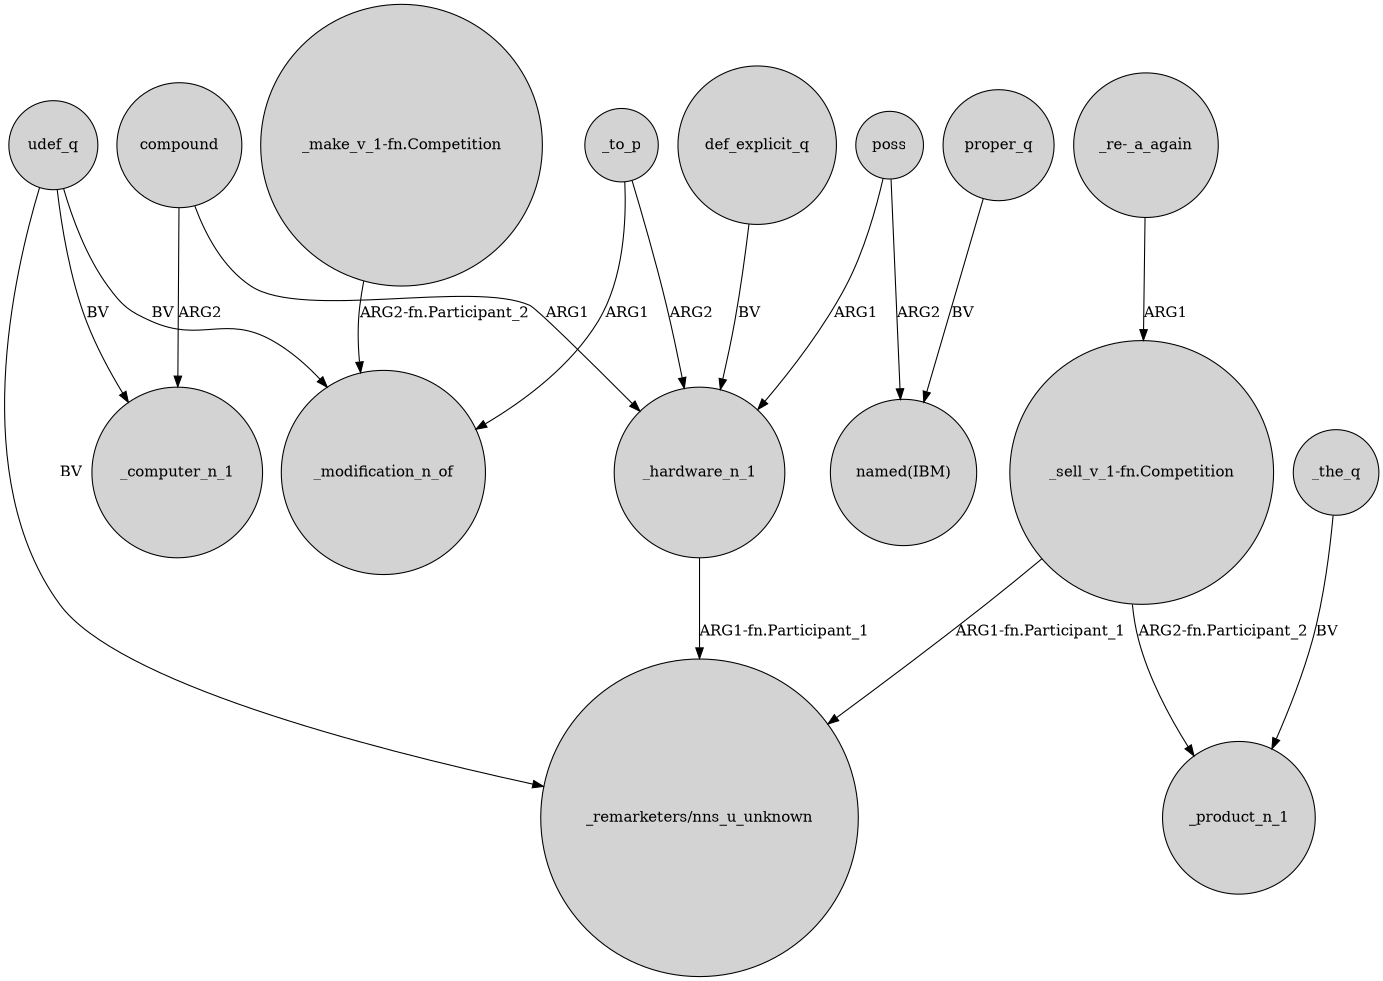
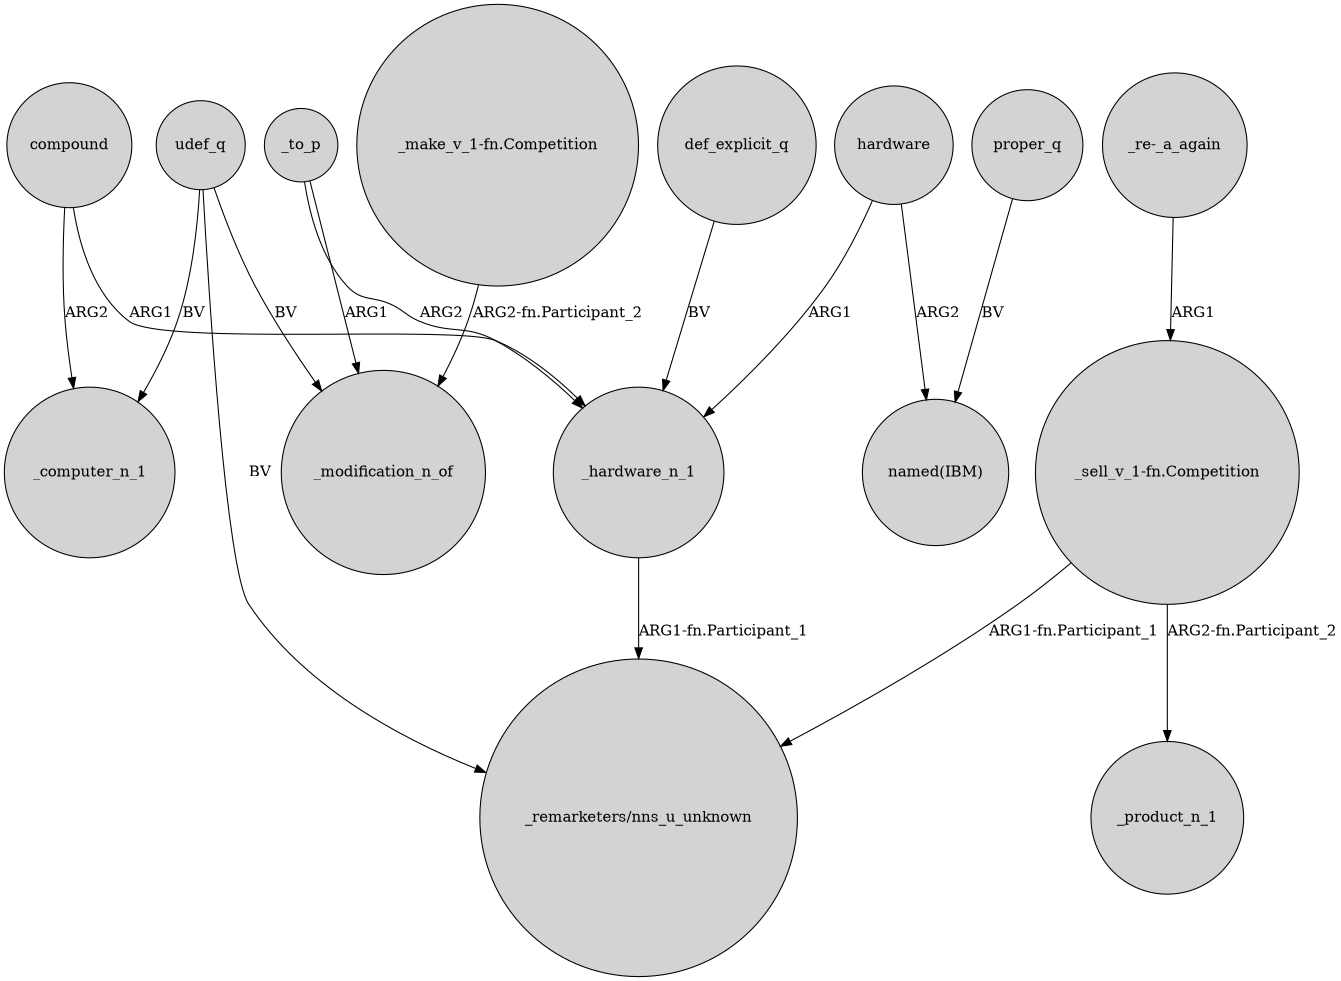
(890, 145) -> (894, 145)
(1336, 472) -> none
